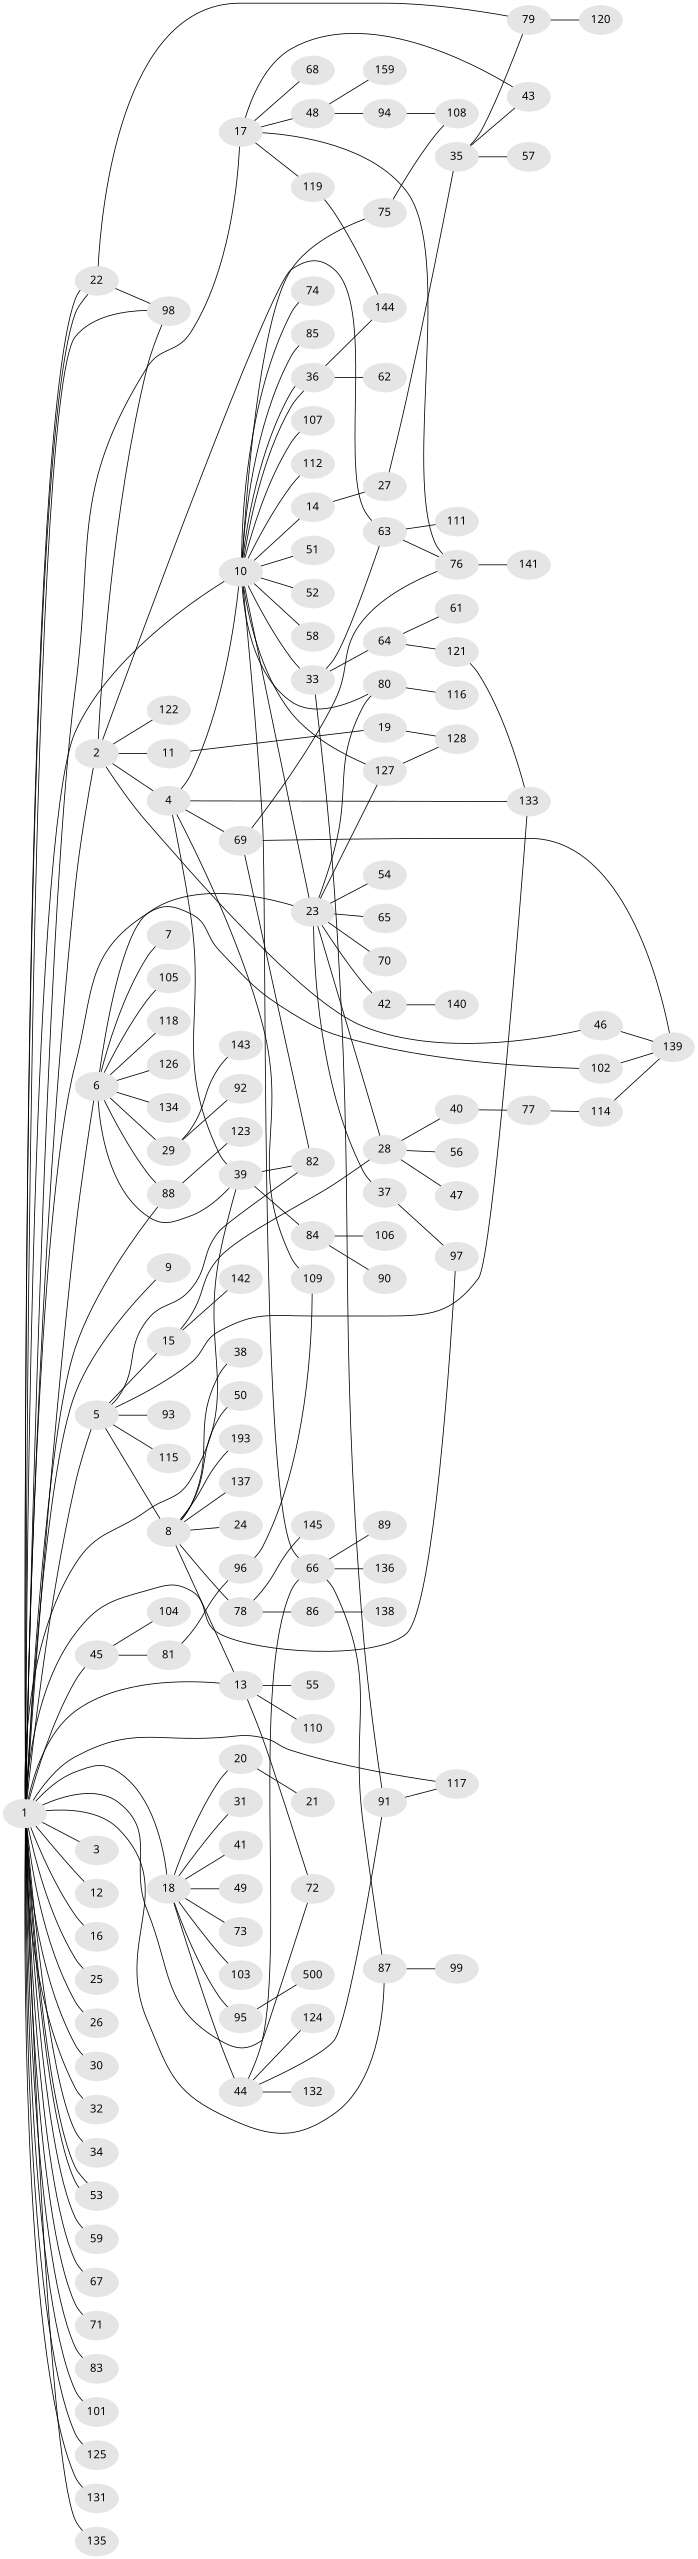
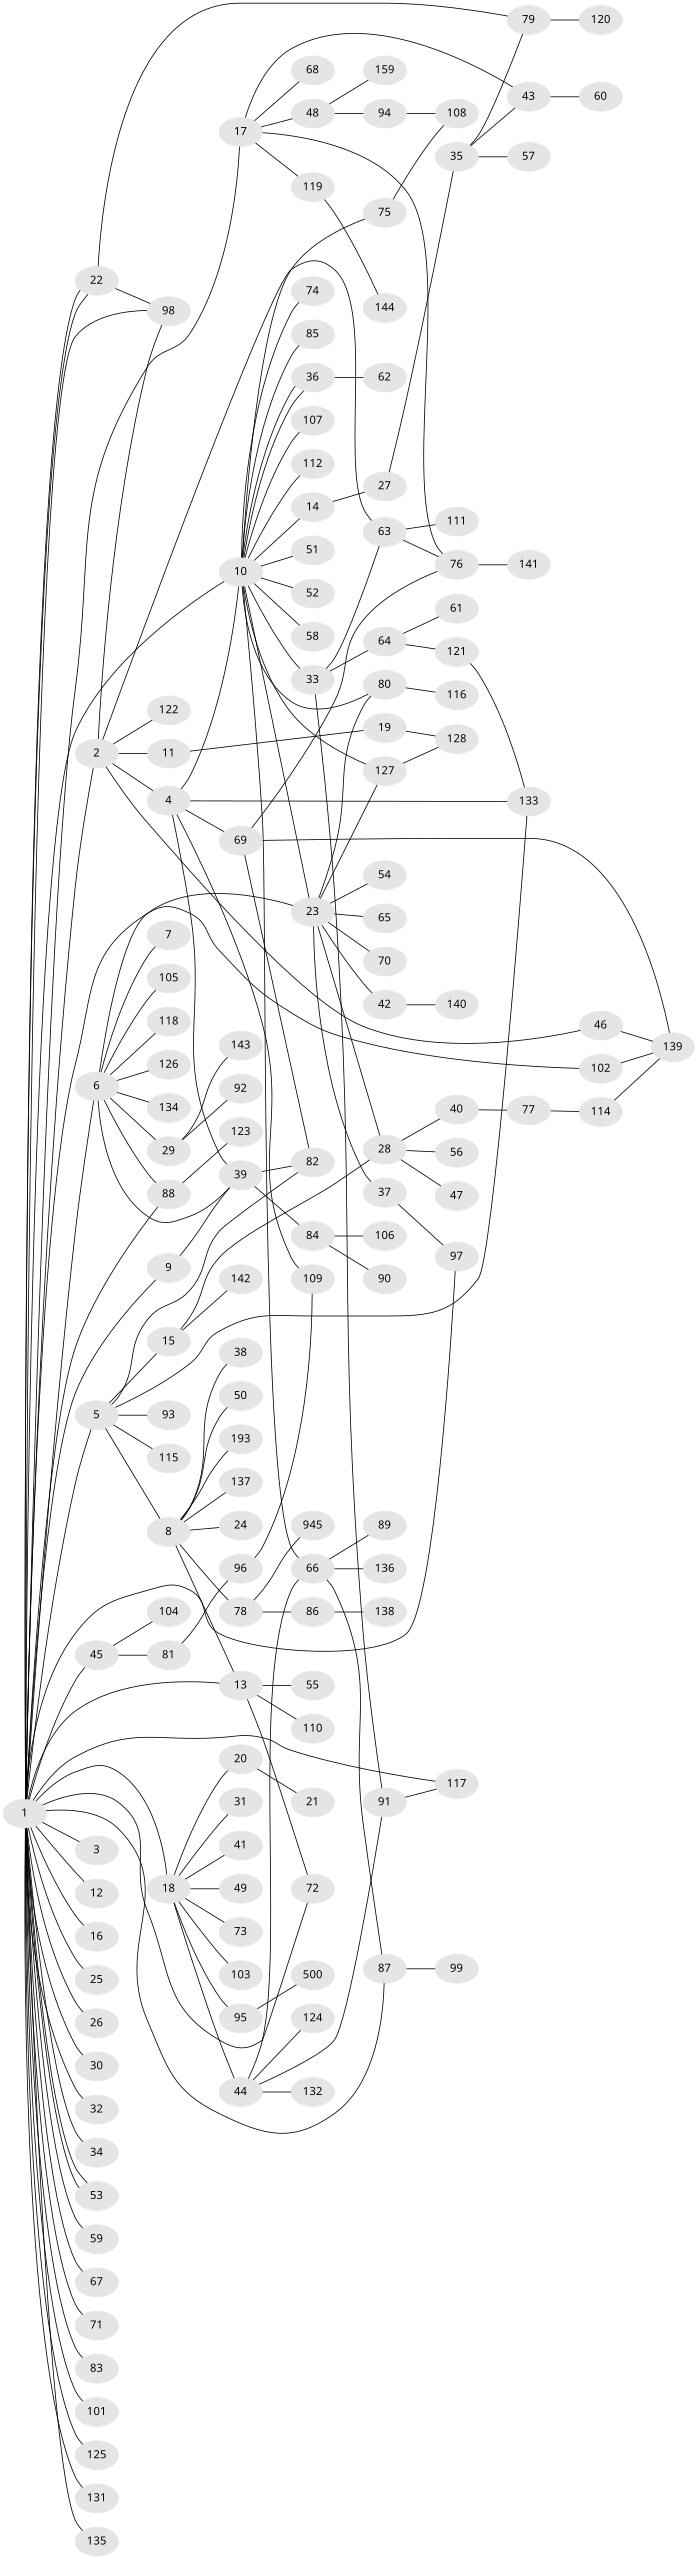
none -> (601, 97)
(349, 343) -> none
(140, 1515) -> (205, 1222)
(313, 1526) -> (313, 1526)
